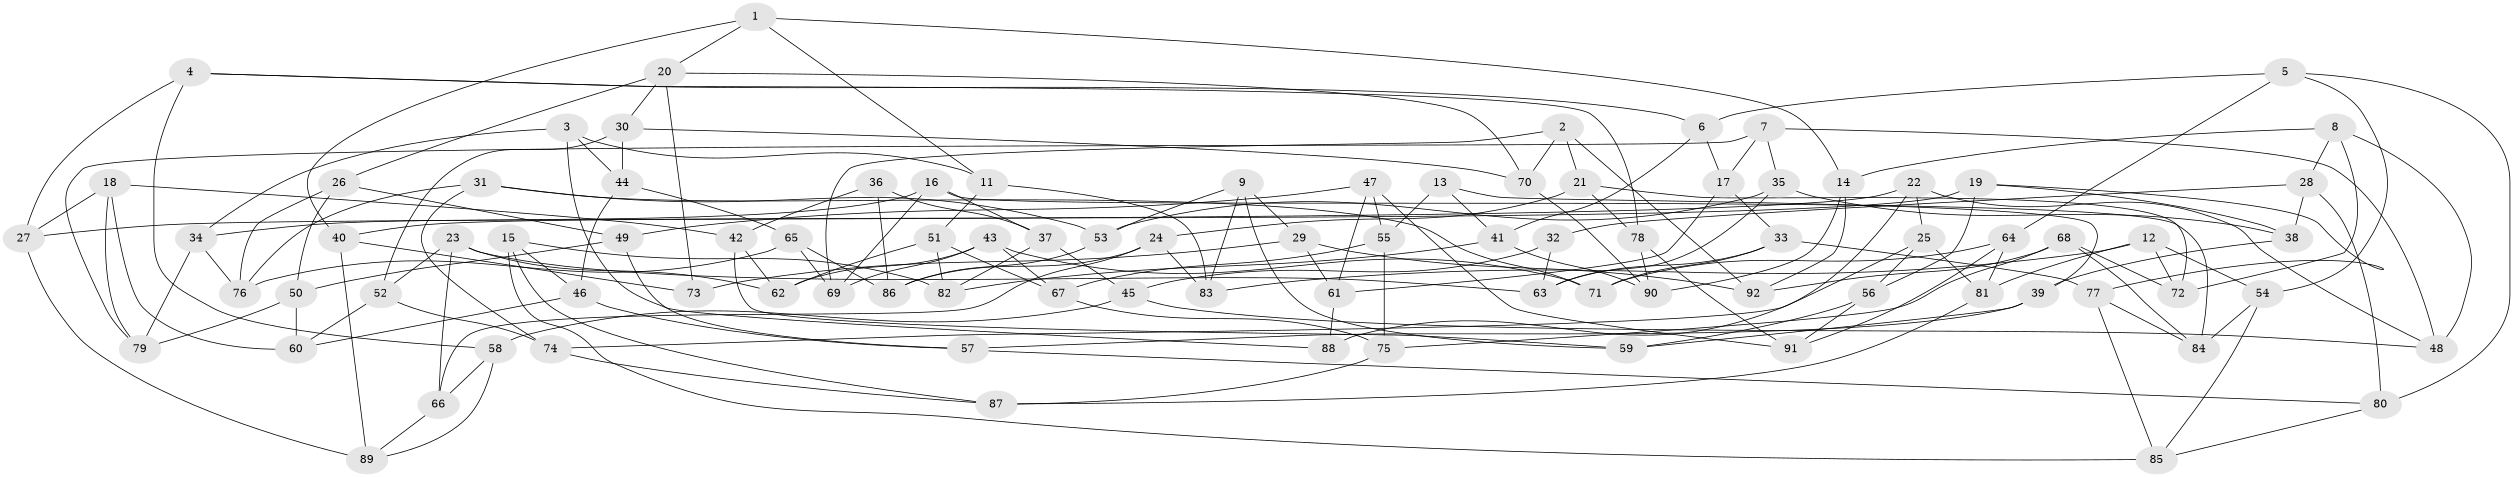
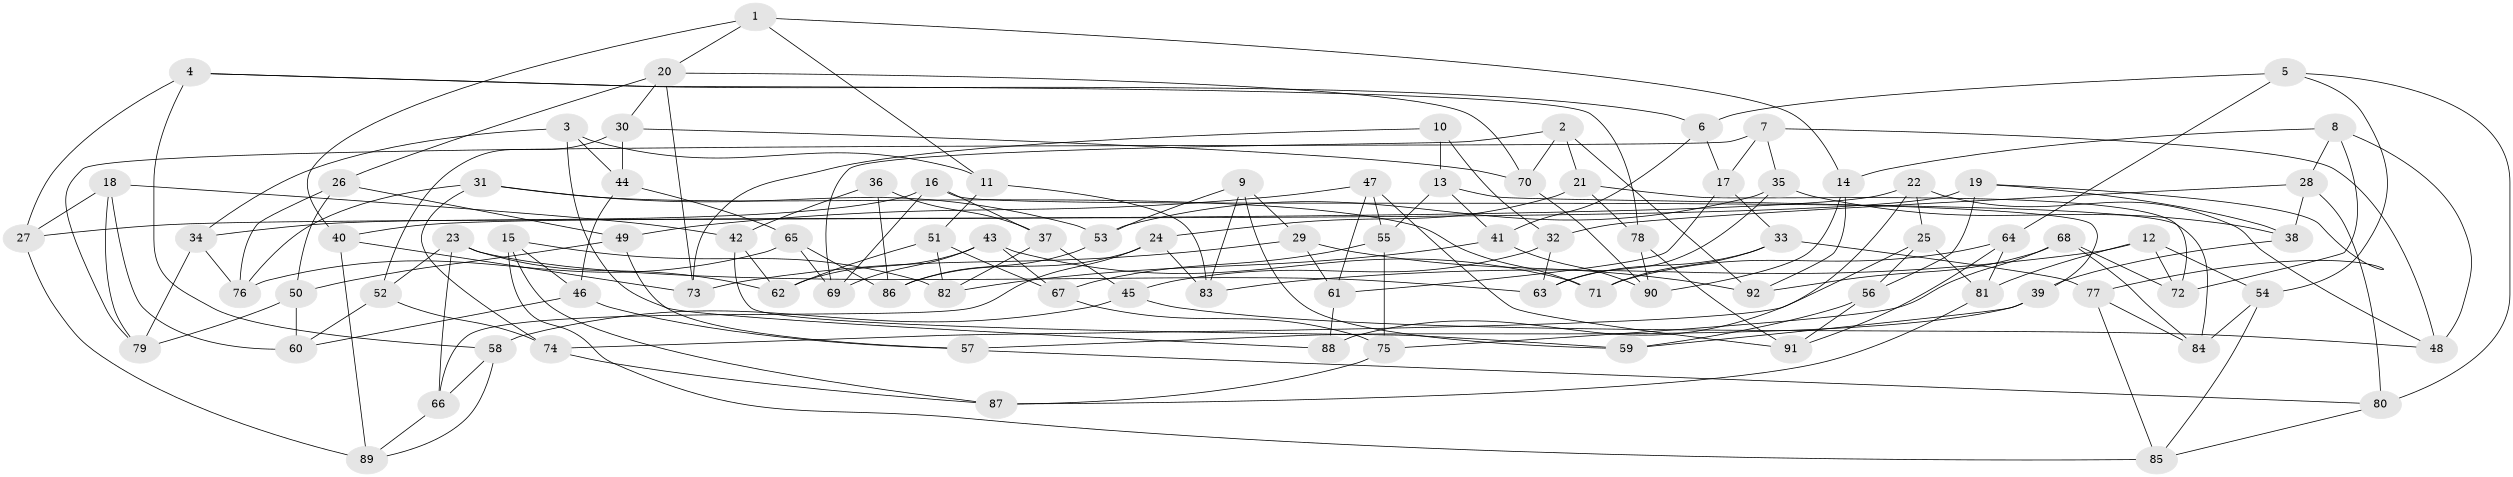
none -> (1440, 128)
